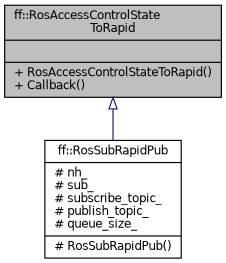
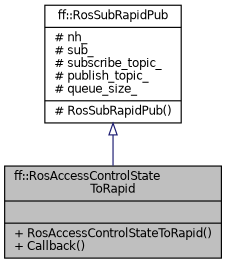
(113, 125) -> (113, 150)
